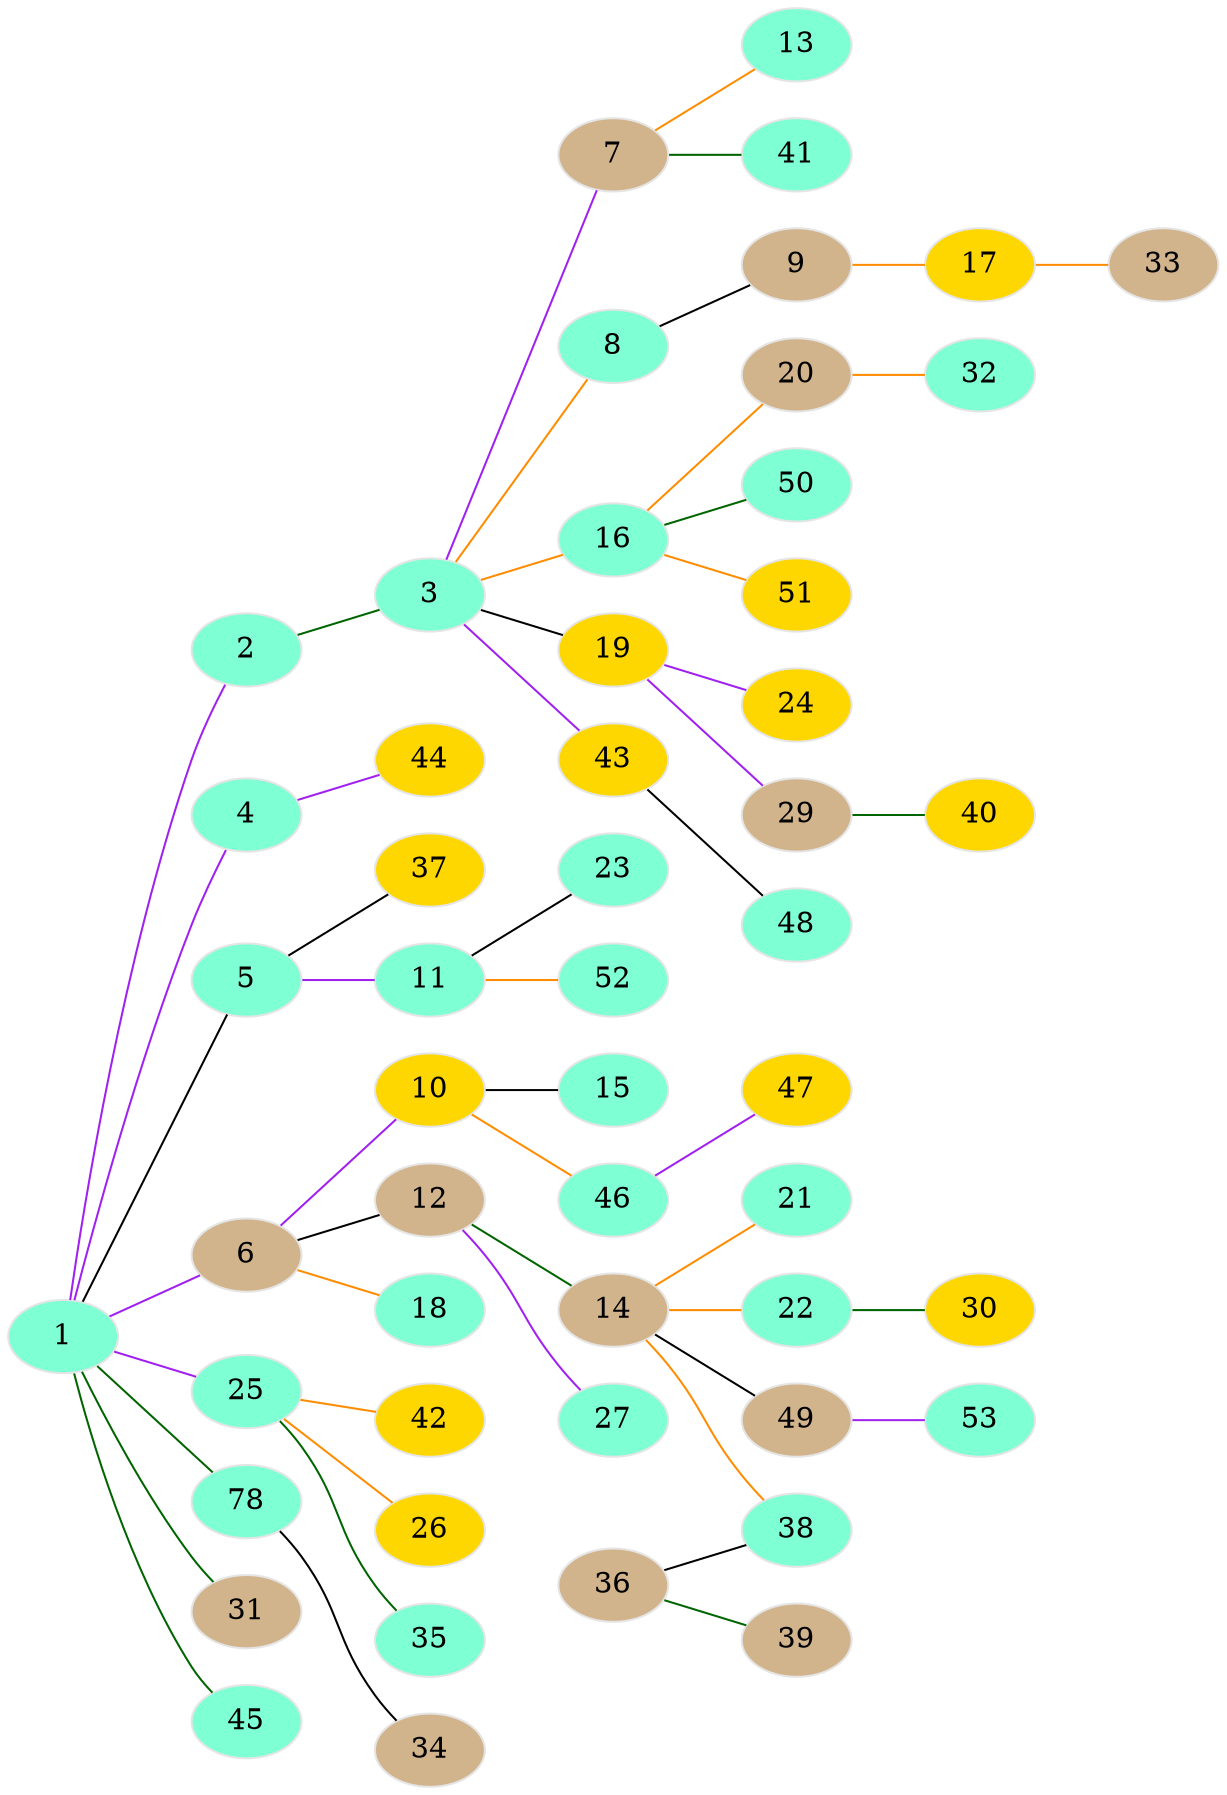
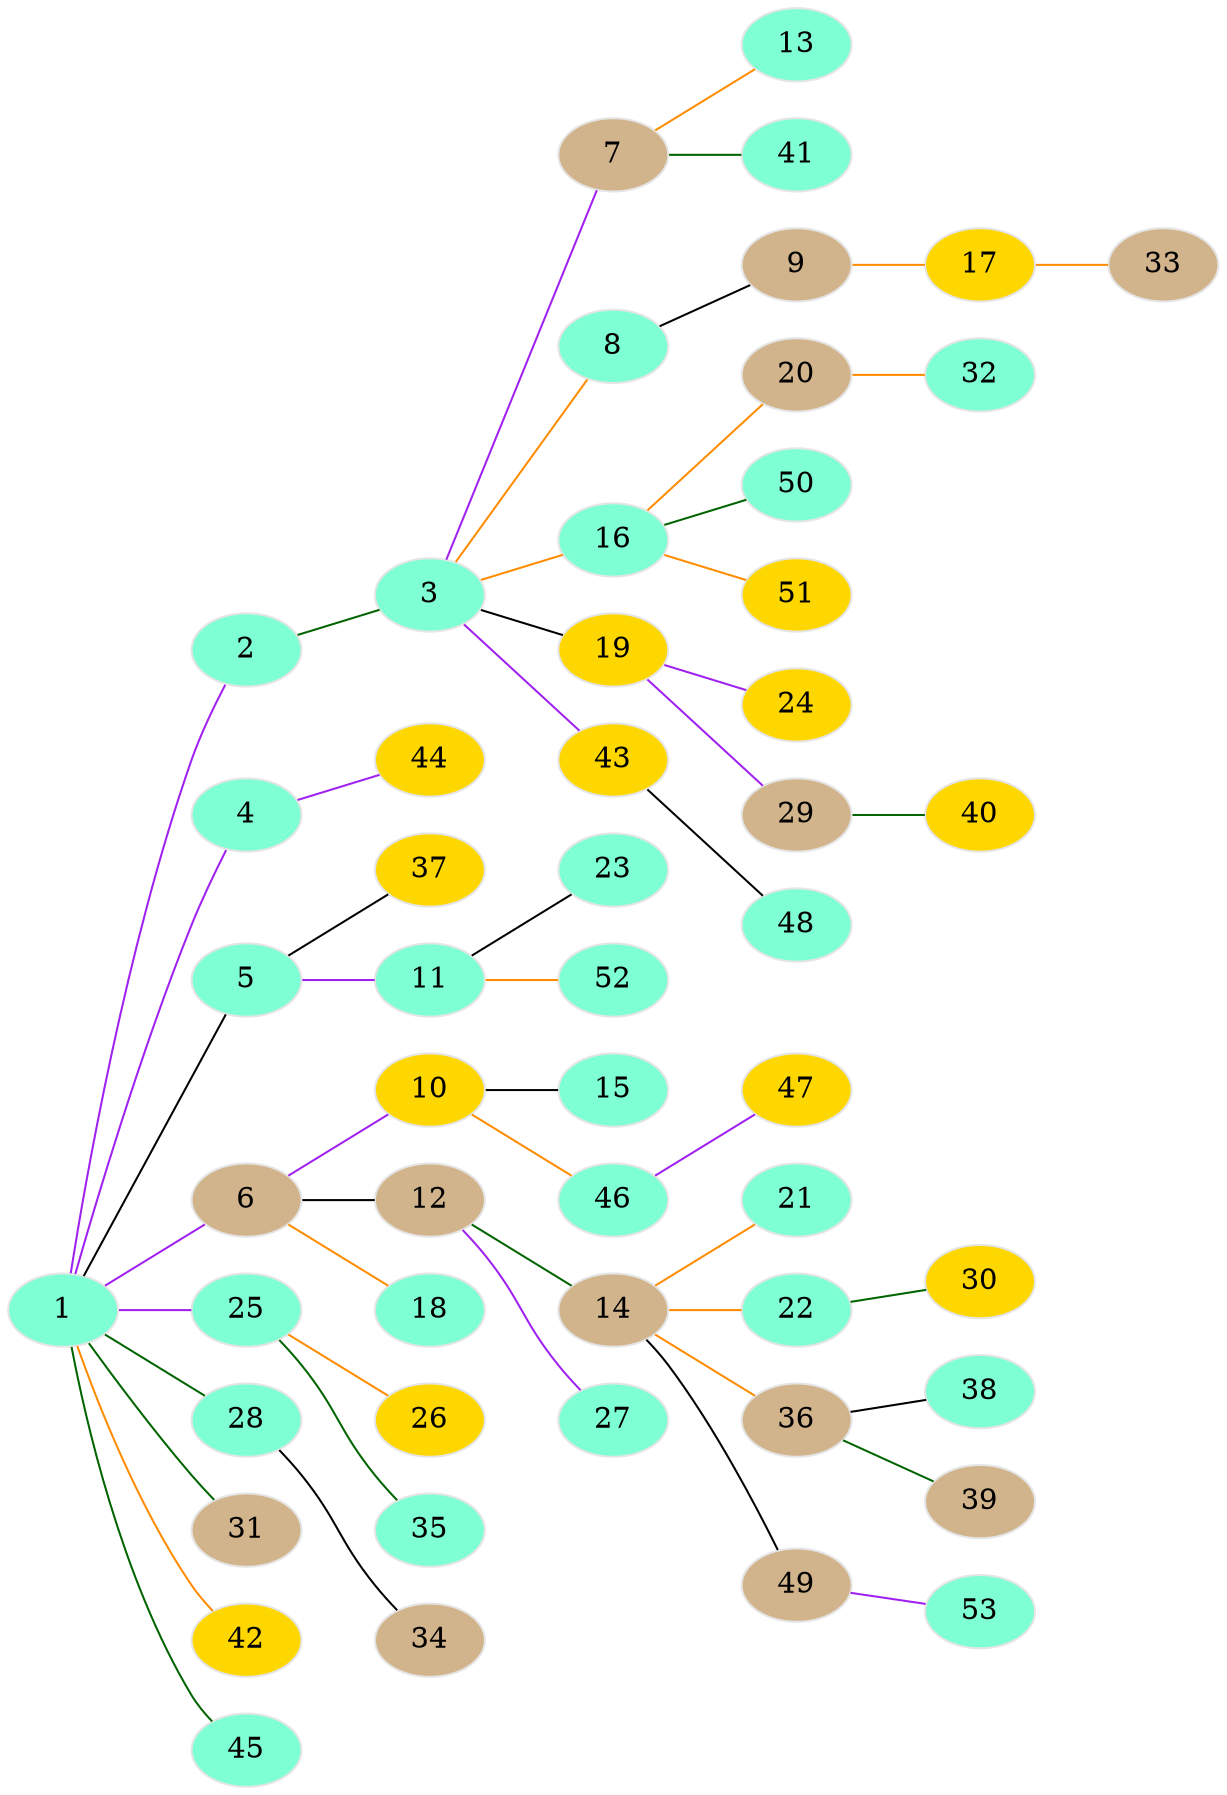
(338, 1406) -> (134, 1484)
(705, 1420) -> (705, 1365)
(247, 1502) -> (247, 1420)
